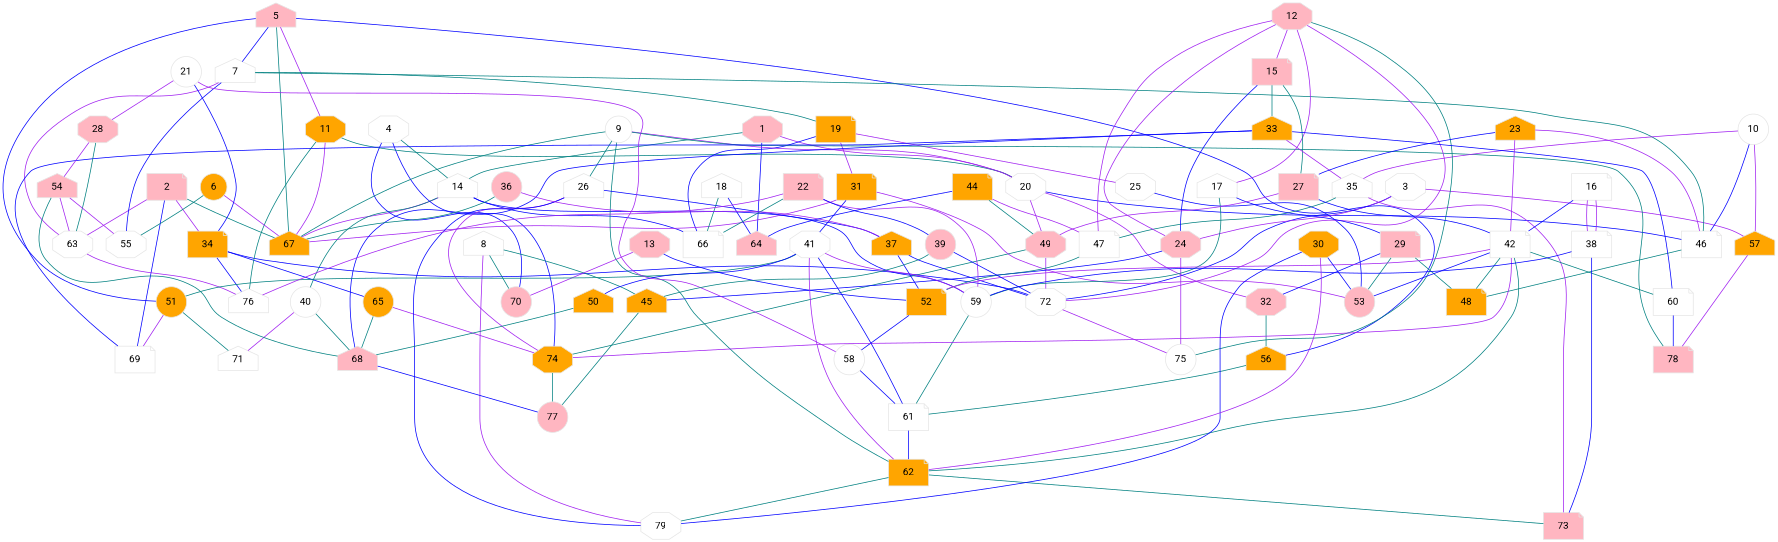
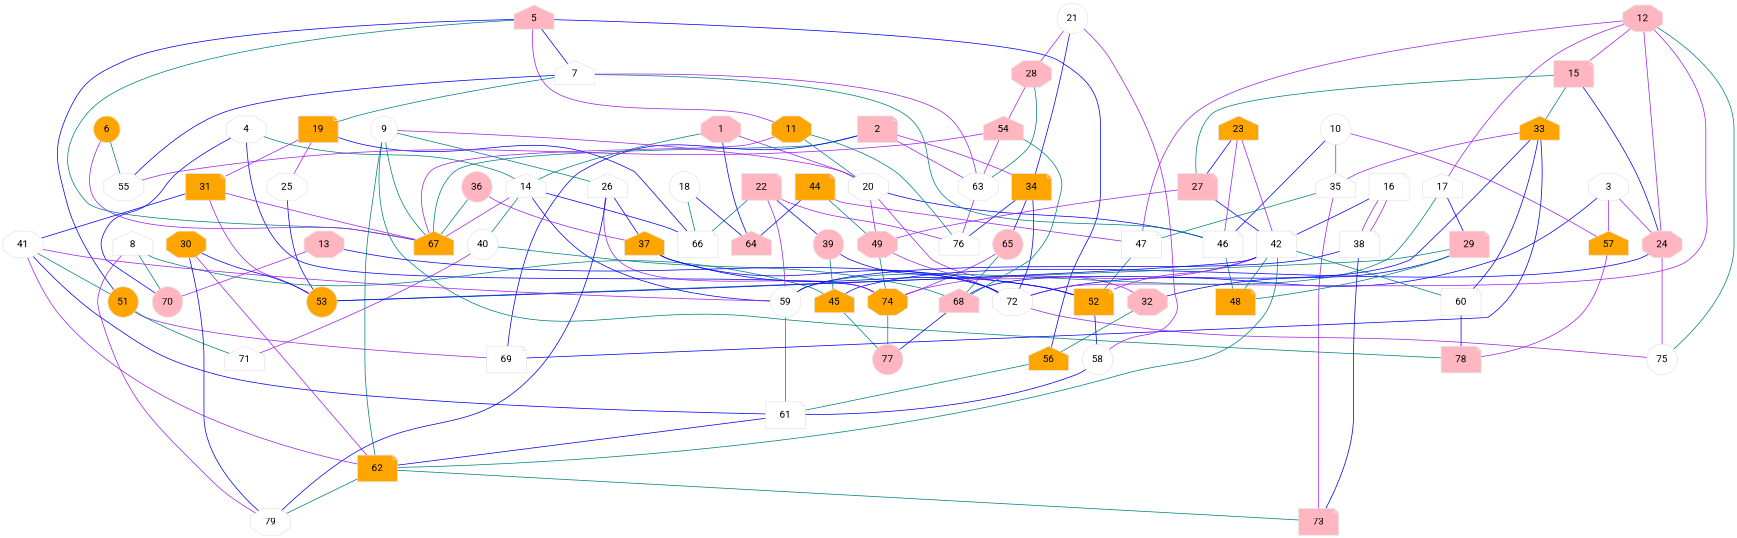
(722, 187) -> (685, 187)
(378, 302) -> (1008, 244)
(593, 302) -> none
(1360, 302) -> (322, 302)
